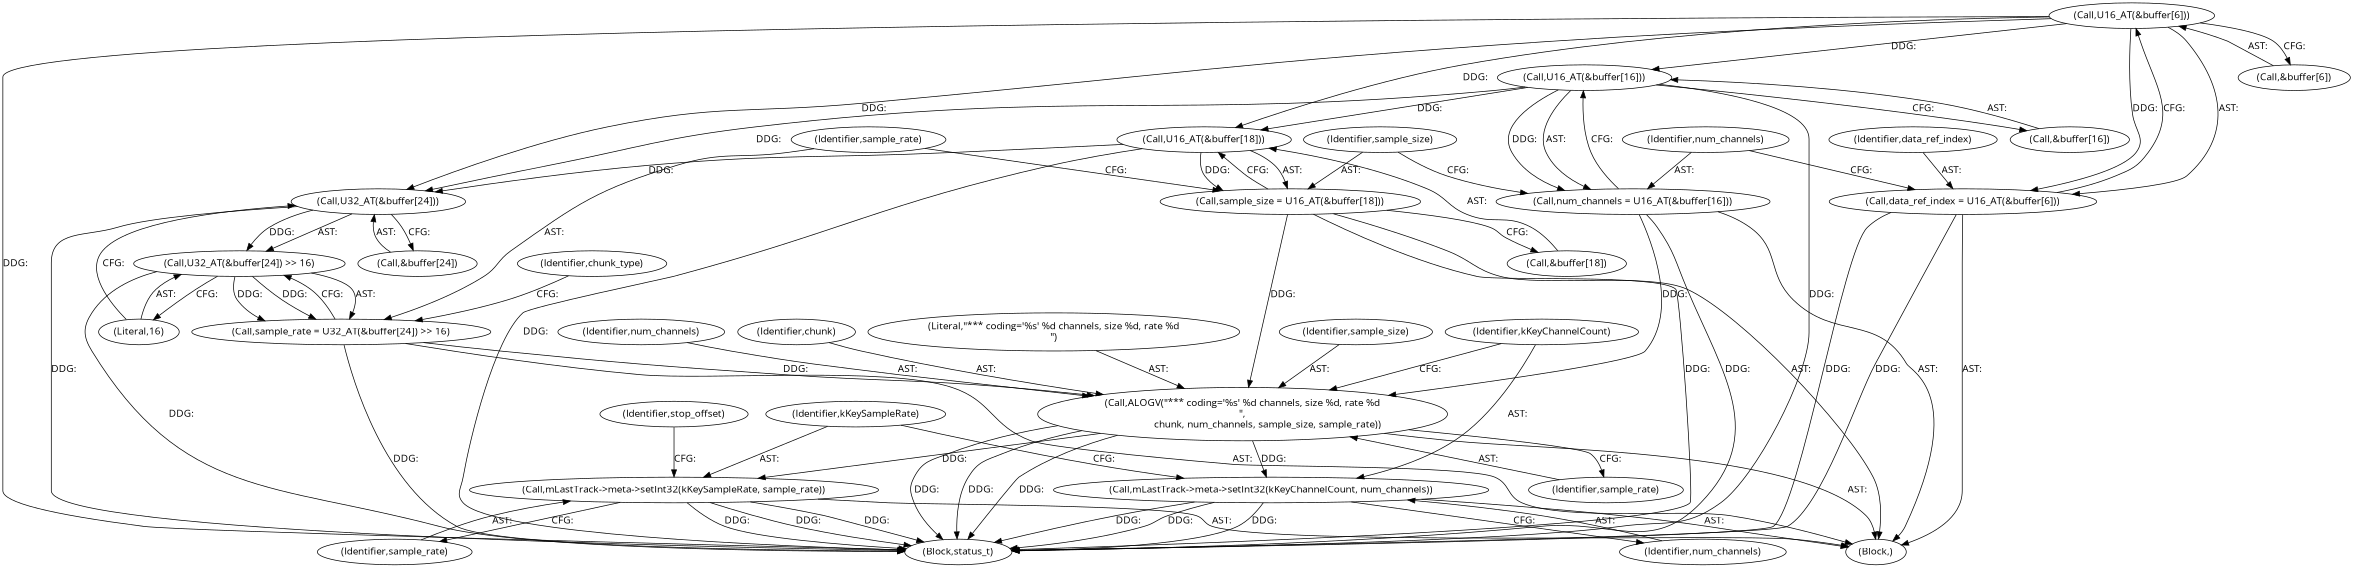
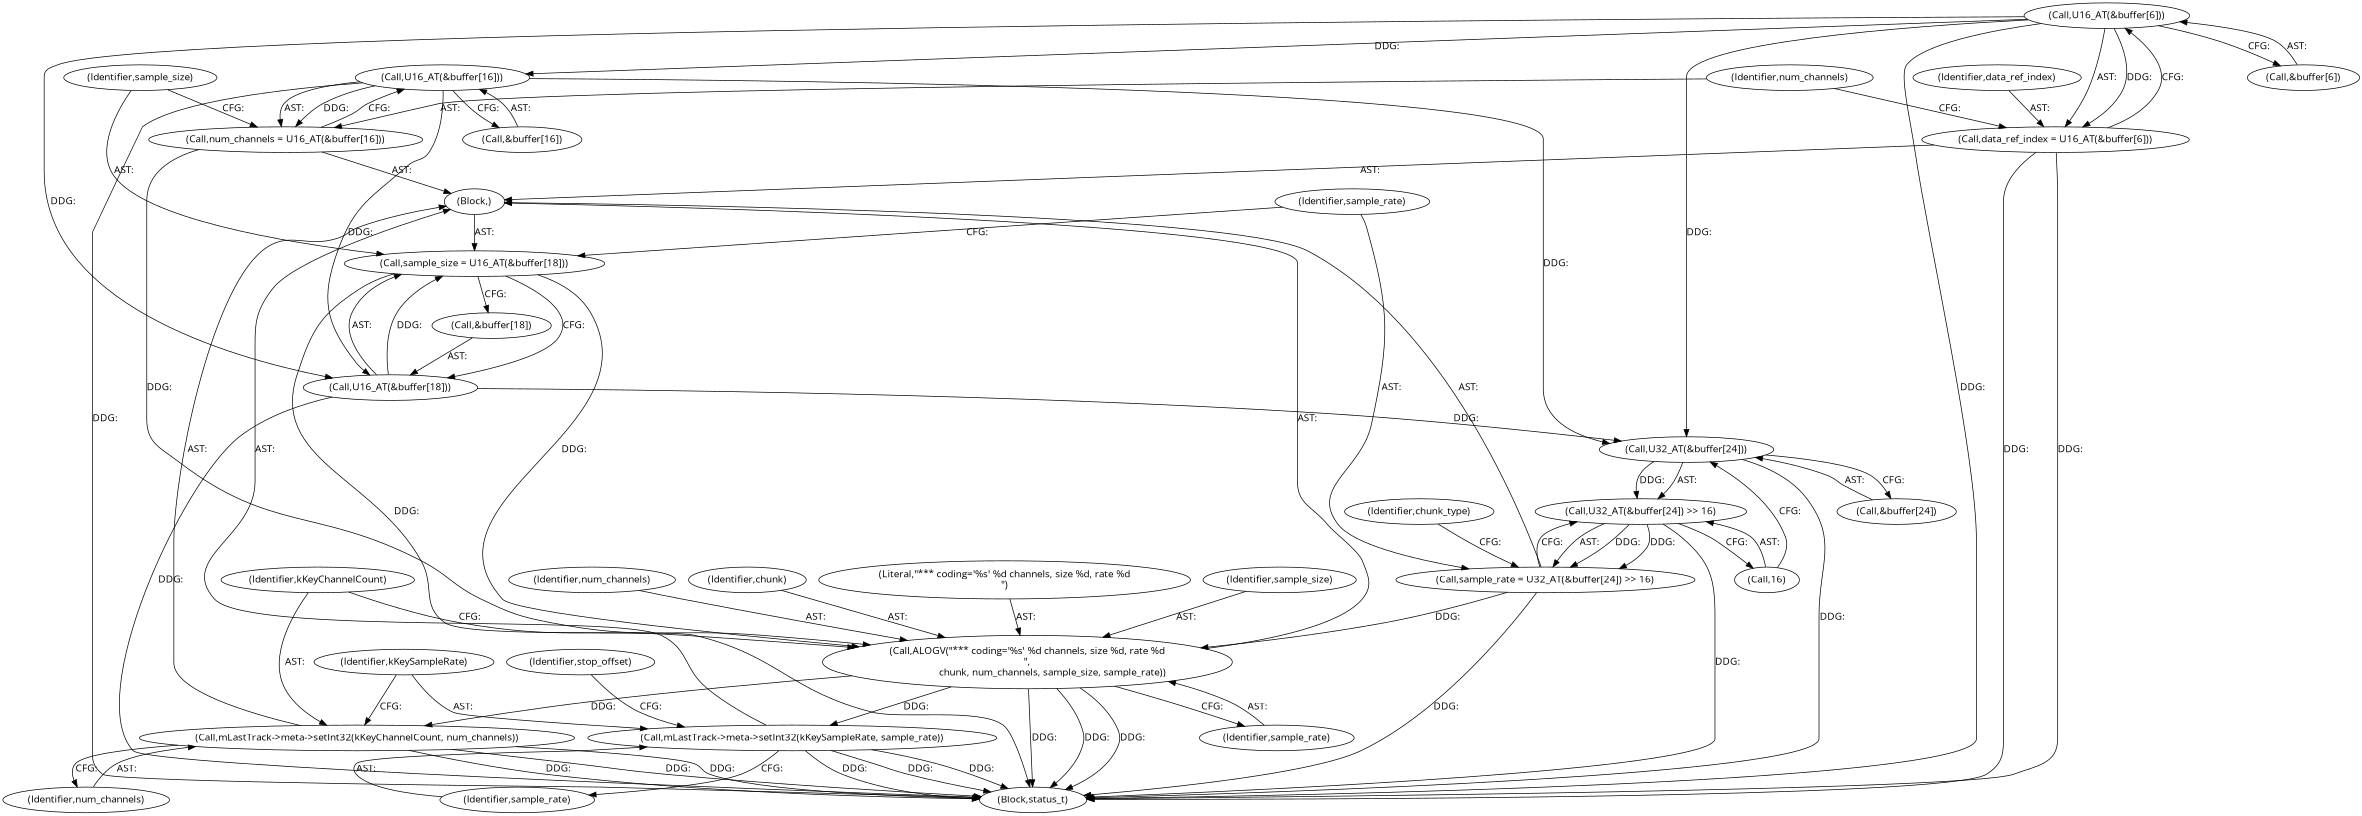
(1698, 295) -> (475, 229)
(139, 332) -> (1767, 580)
(1649, 531) -> none
